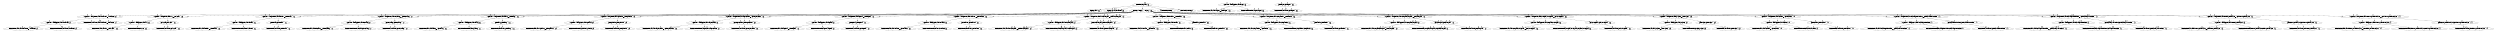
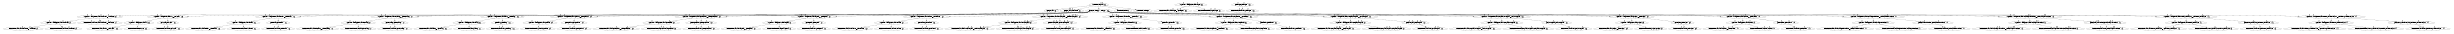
(541, 29) -> none
